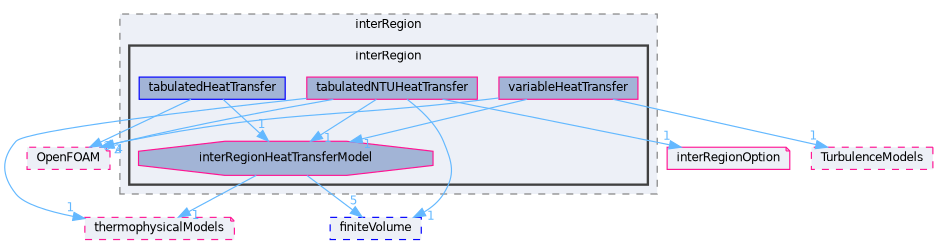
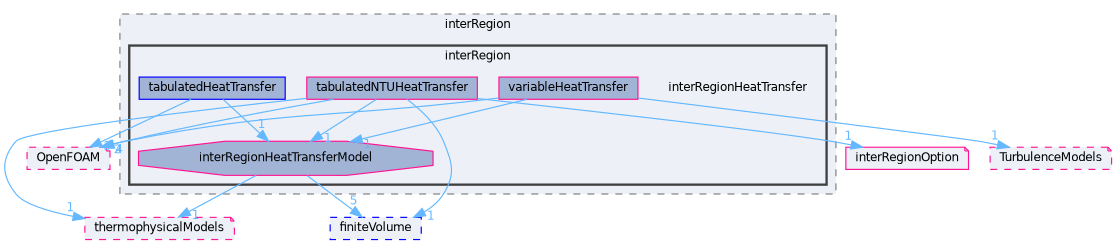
none -> (738, 88)
(872, 158) -> (1051, 158)
